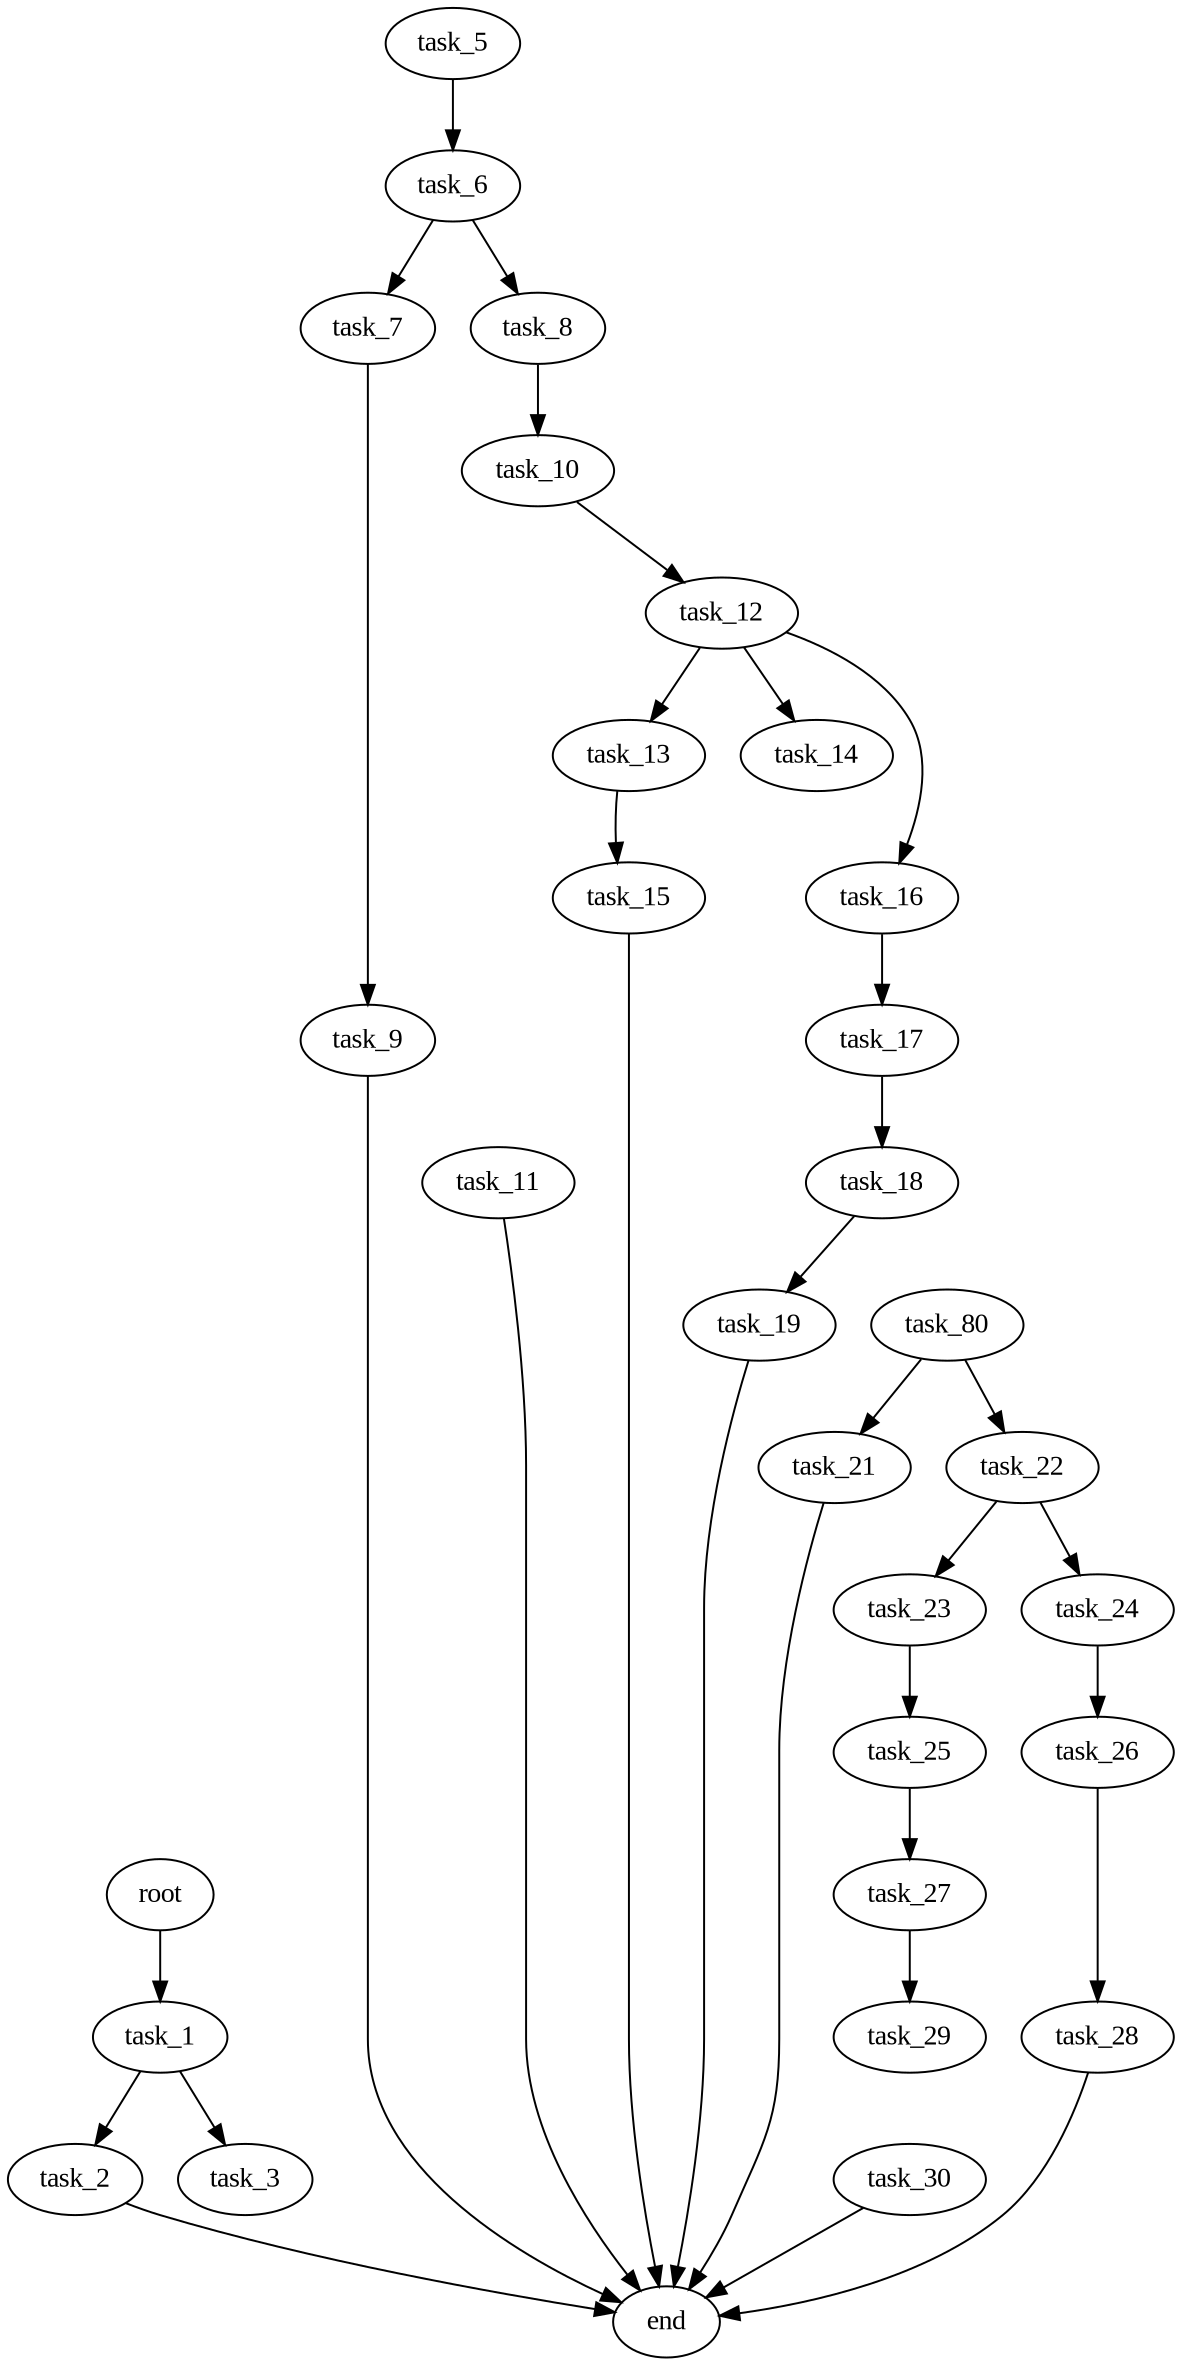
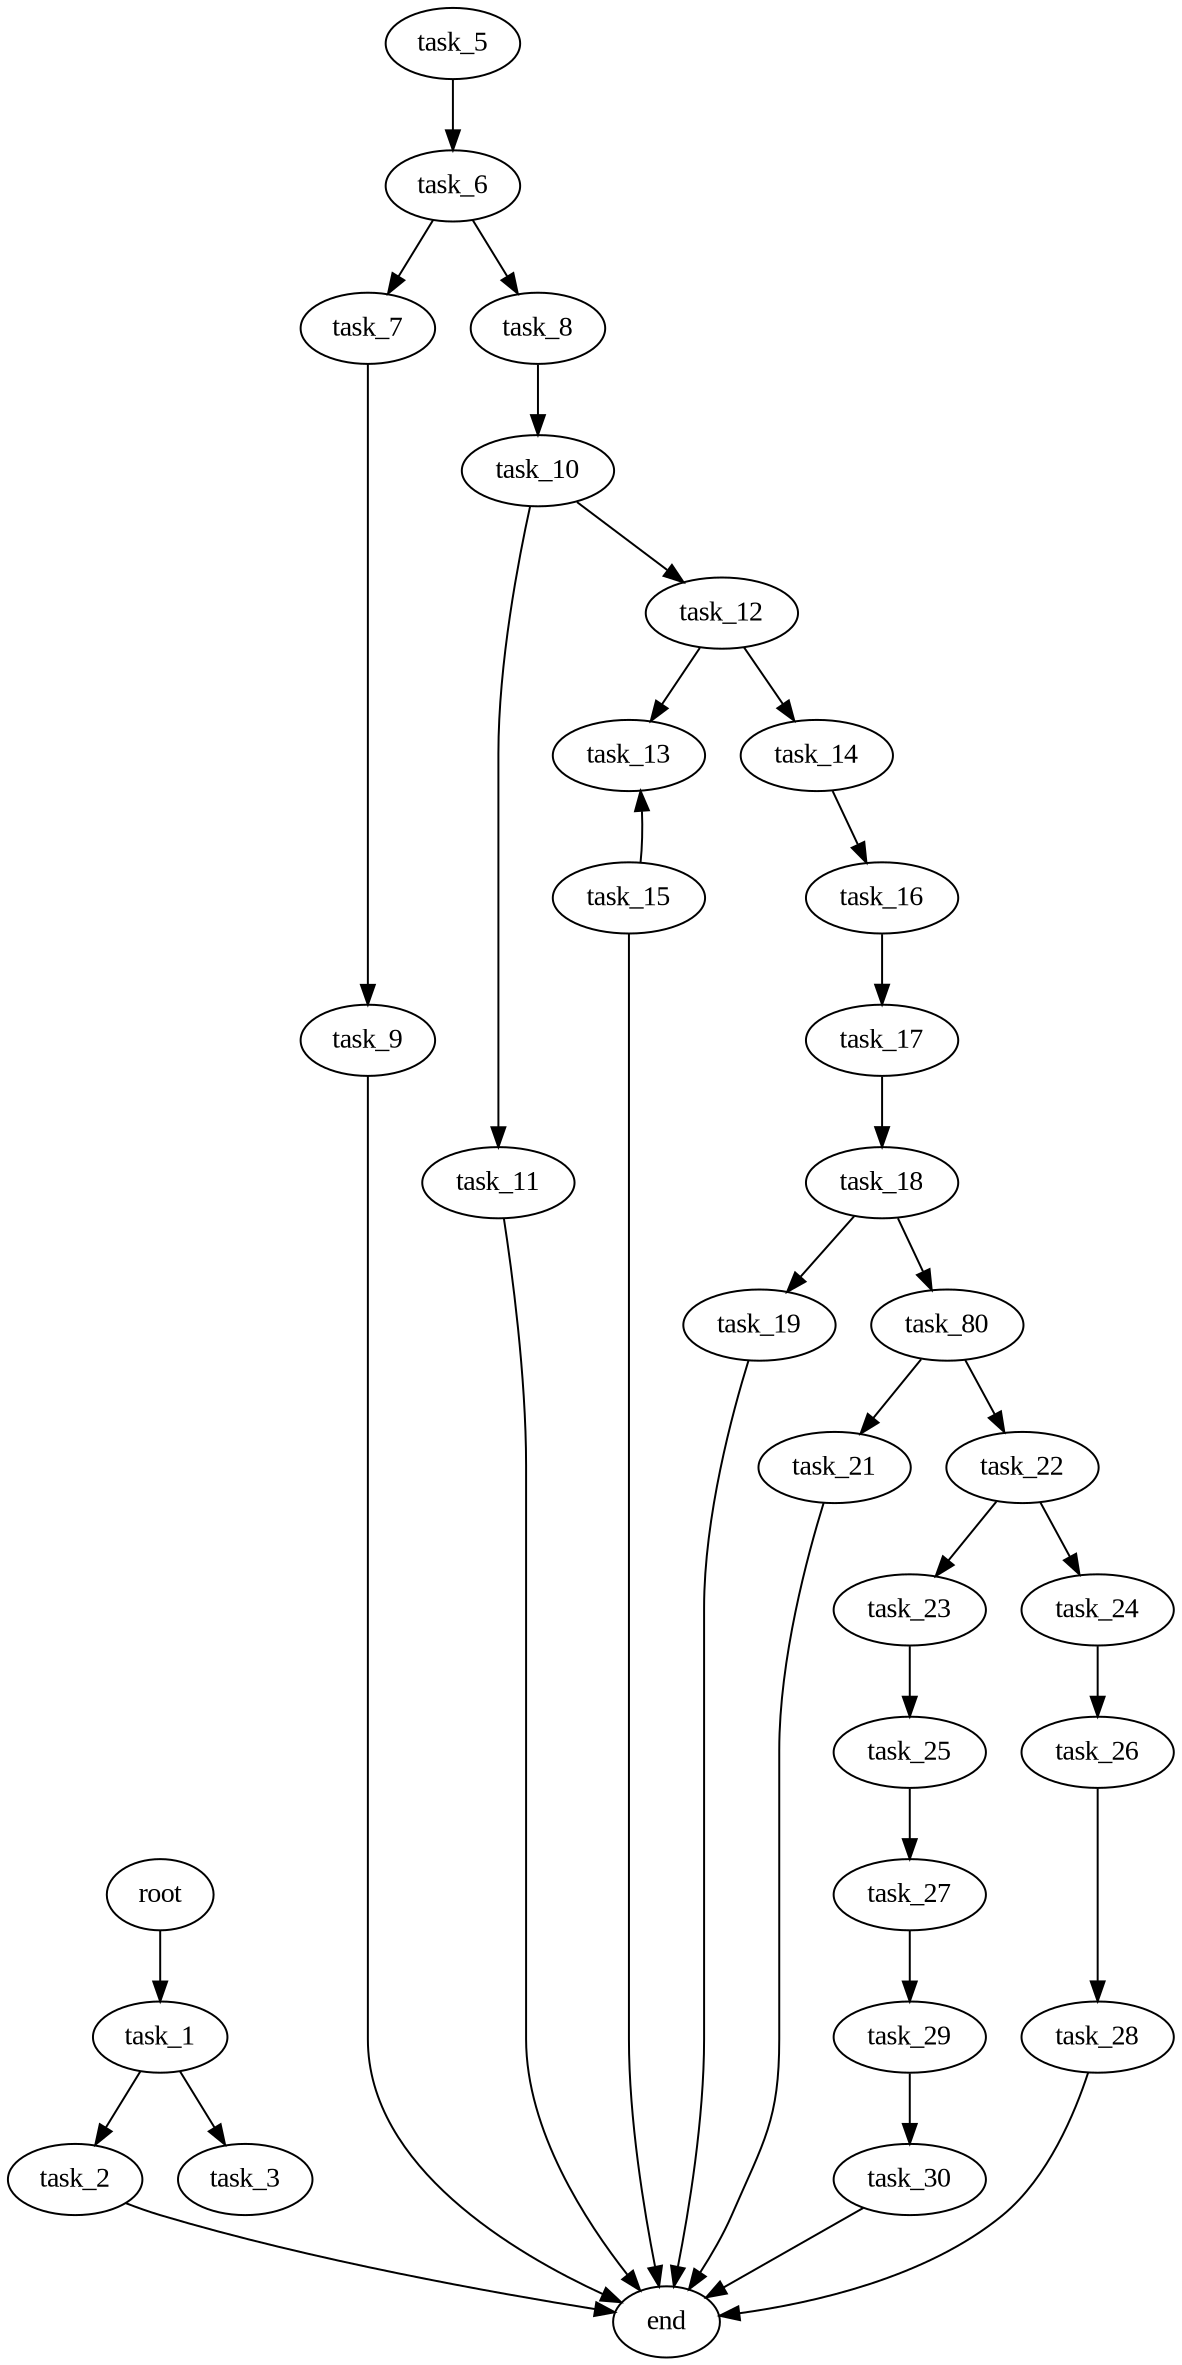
(902, 709) -> (845, 818)
none -> (498, 815)
(616, 817) -> (642, 837)
none -> (910, 1245)
none -> (910, 2099)
